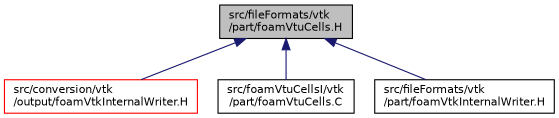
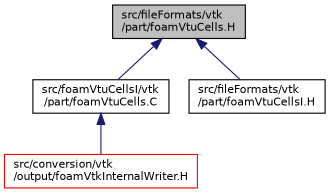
(188, 61) -> (101, 140)
(465, 96) -> (257, 96)
